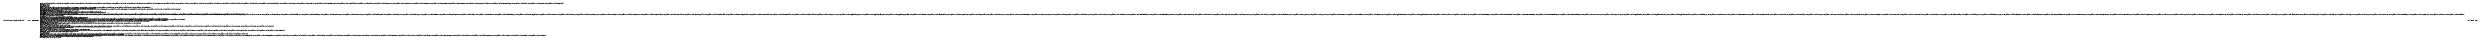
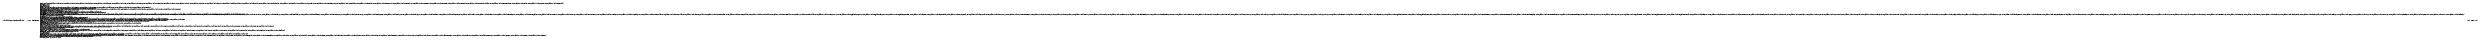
(2476, 21) -> (2476, 21)
